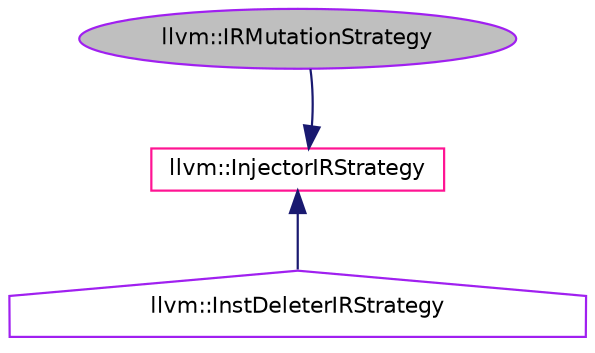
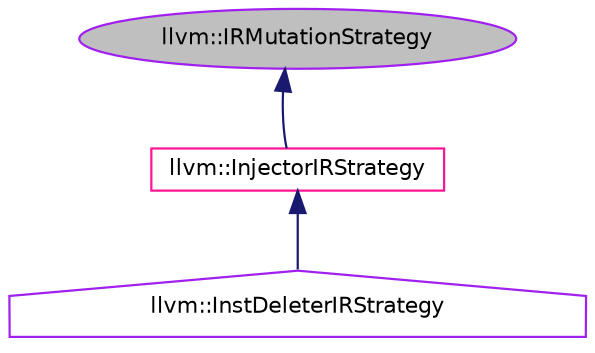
(313, 98) -> (283, 120)
